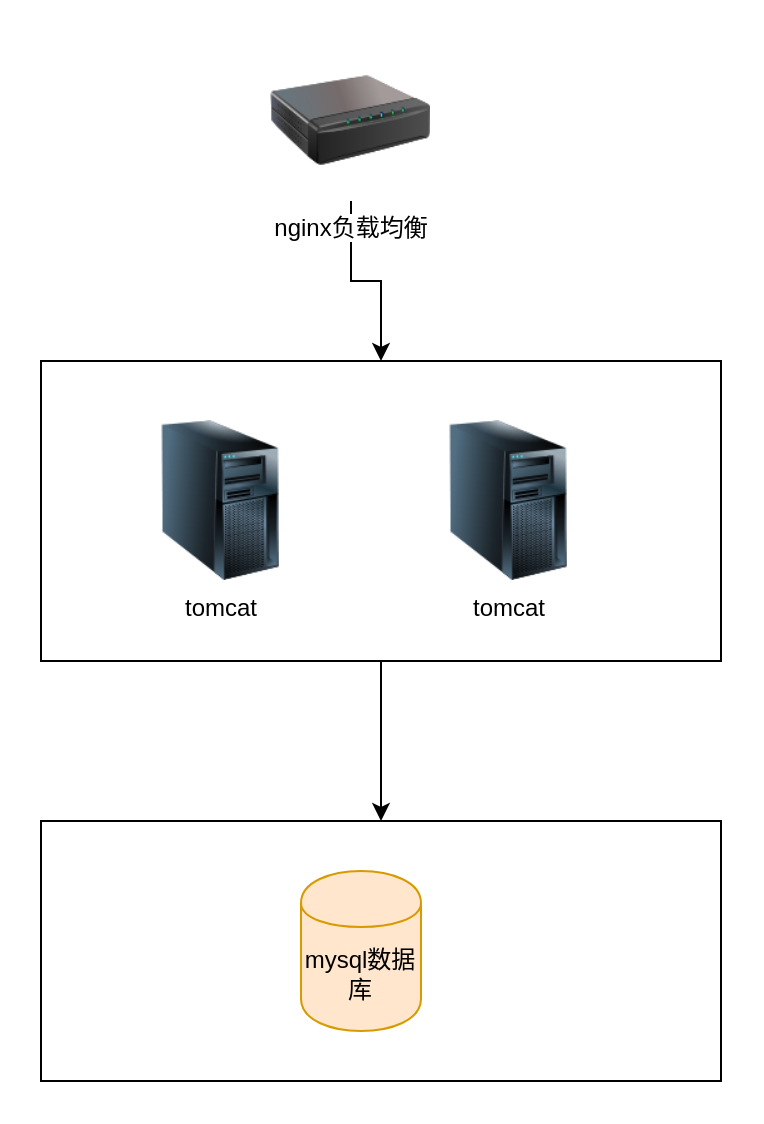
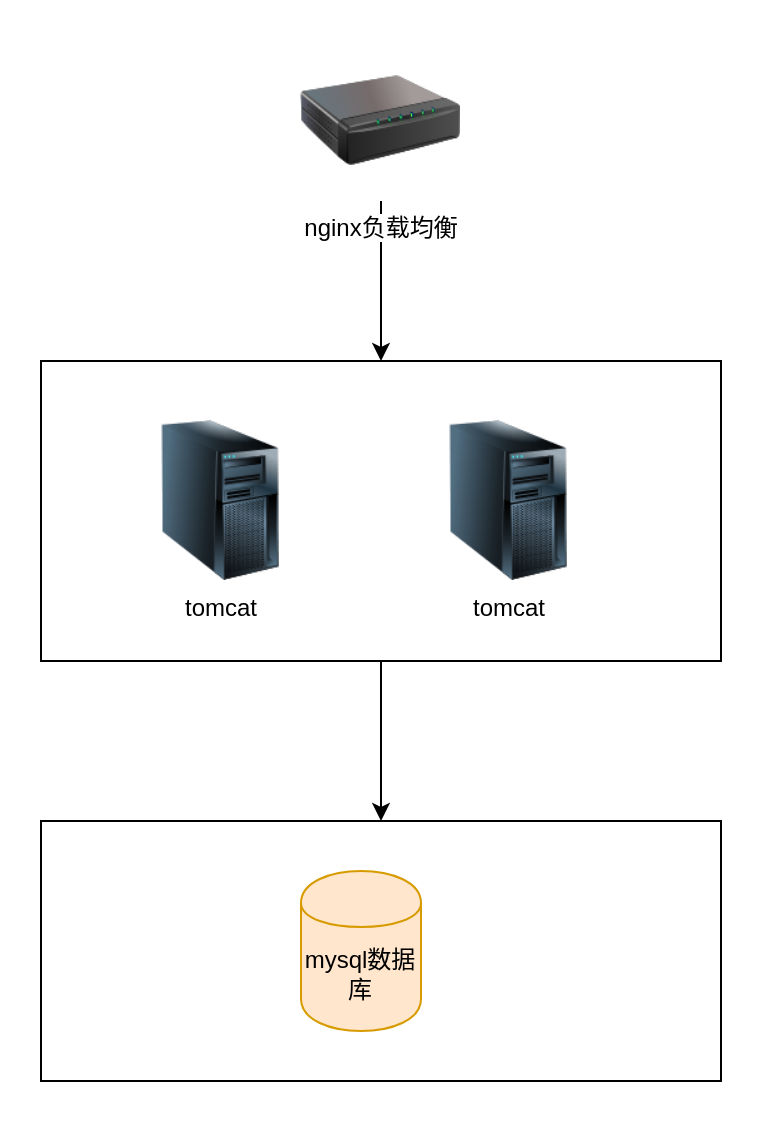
(351, 121) -> (381, 121)
